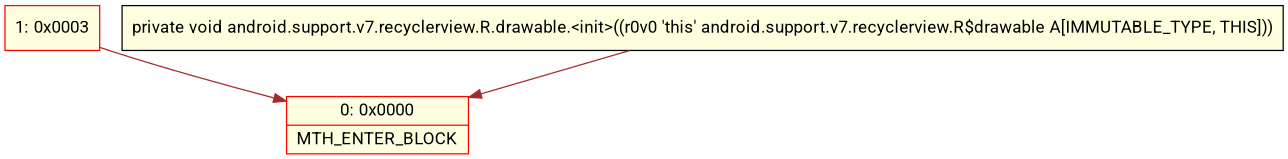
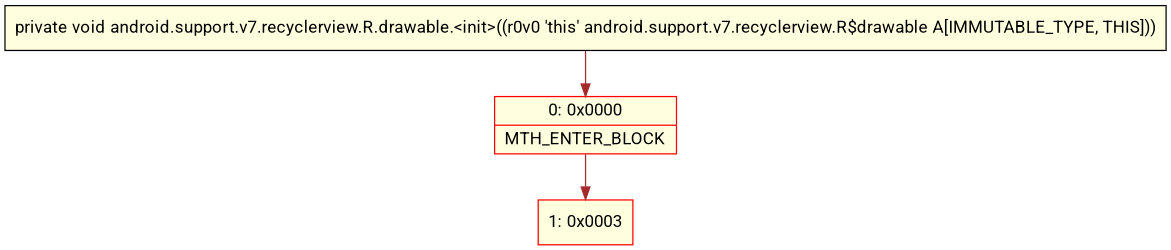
(187, 74) -> (586, 171)
